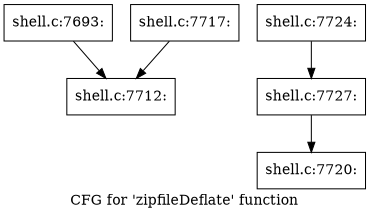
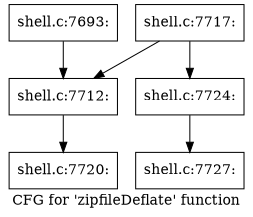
none -> (190, 55)
(311, 129) -> (63, 129)
